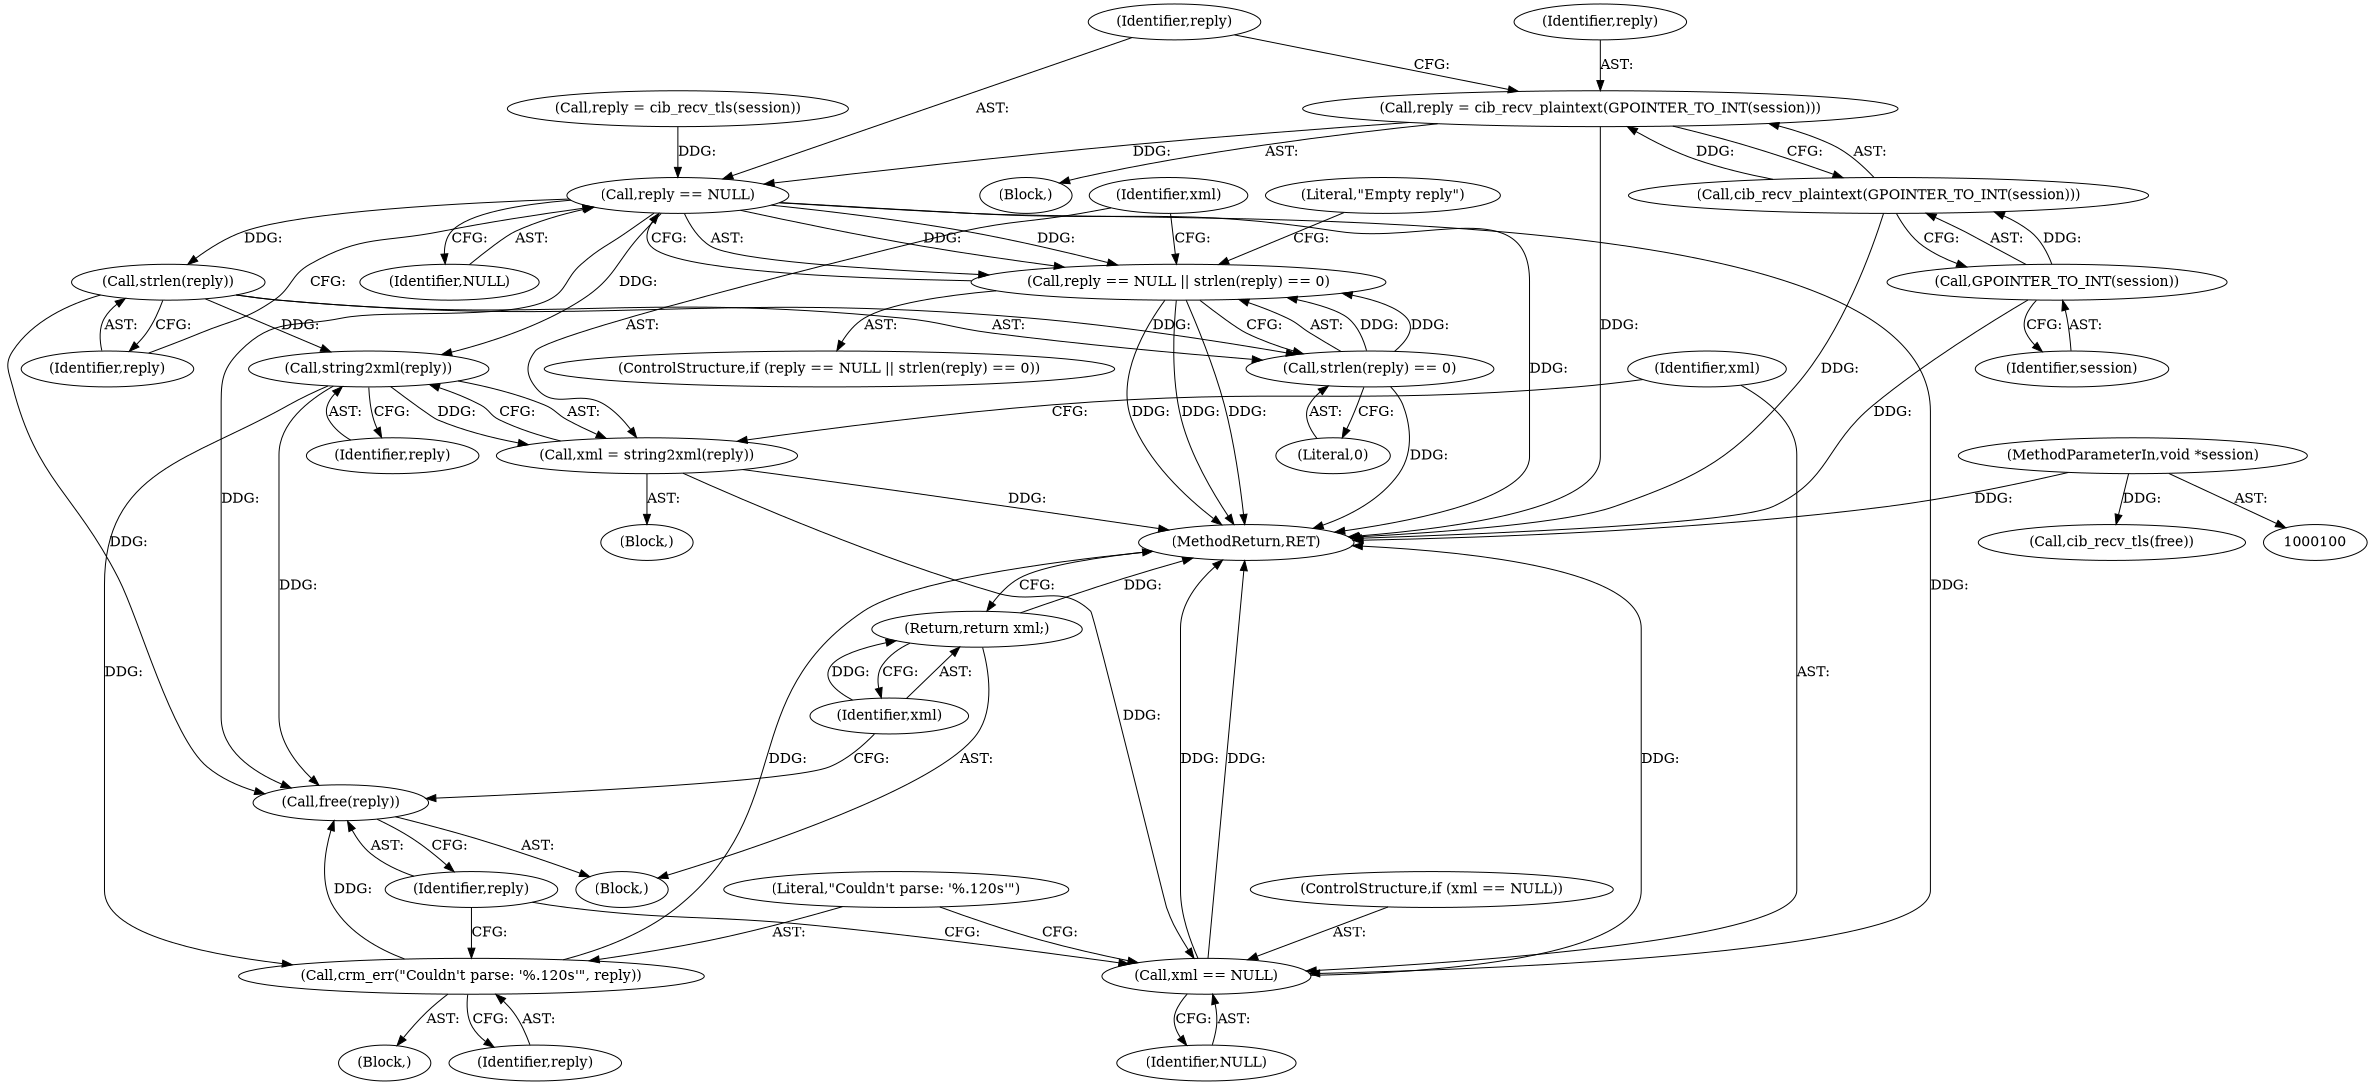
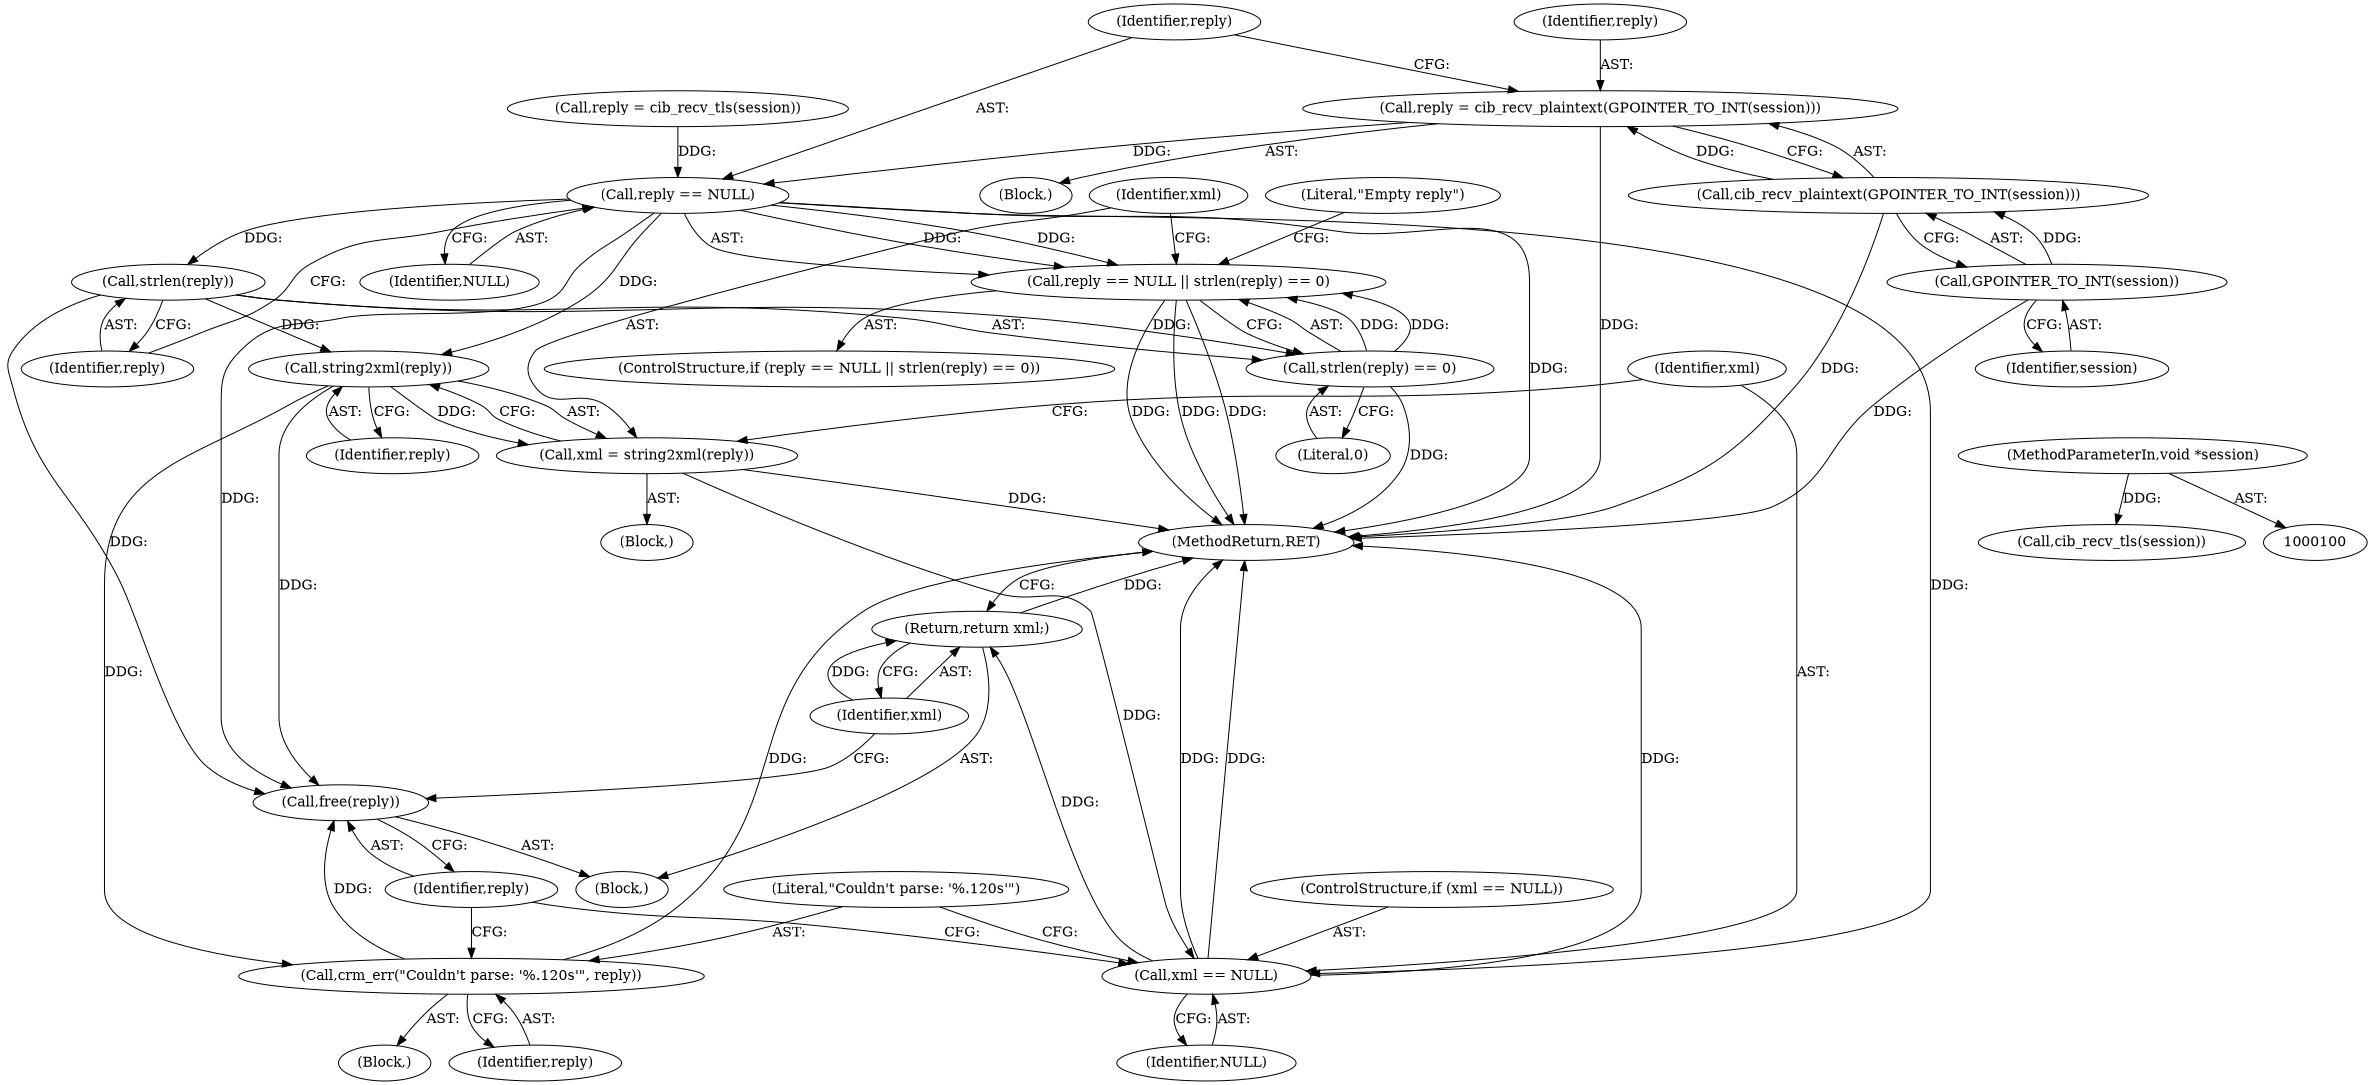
(813, 275) -> none
(1718, 523) -> none
(2112, 542) -> (2112, 542)
none -> (1060, 818)
